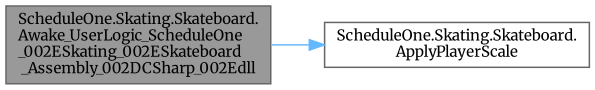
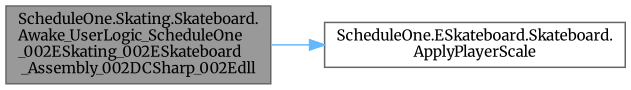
(457, 45) -> (475, 45)
